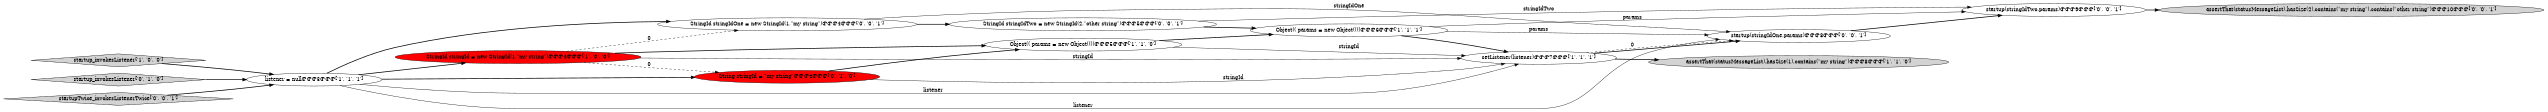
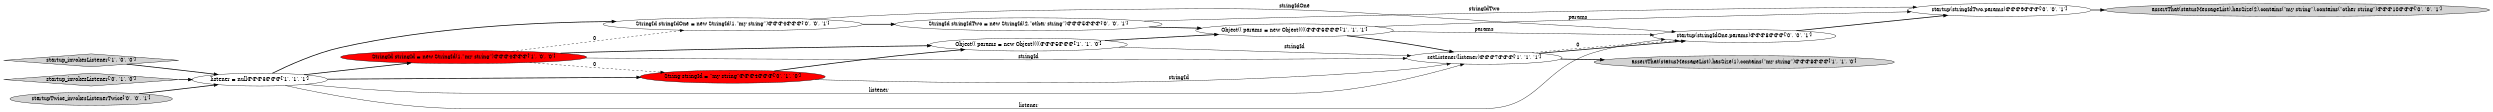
(118, 99) -> (91, 99)
